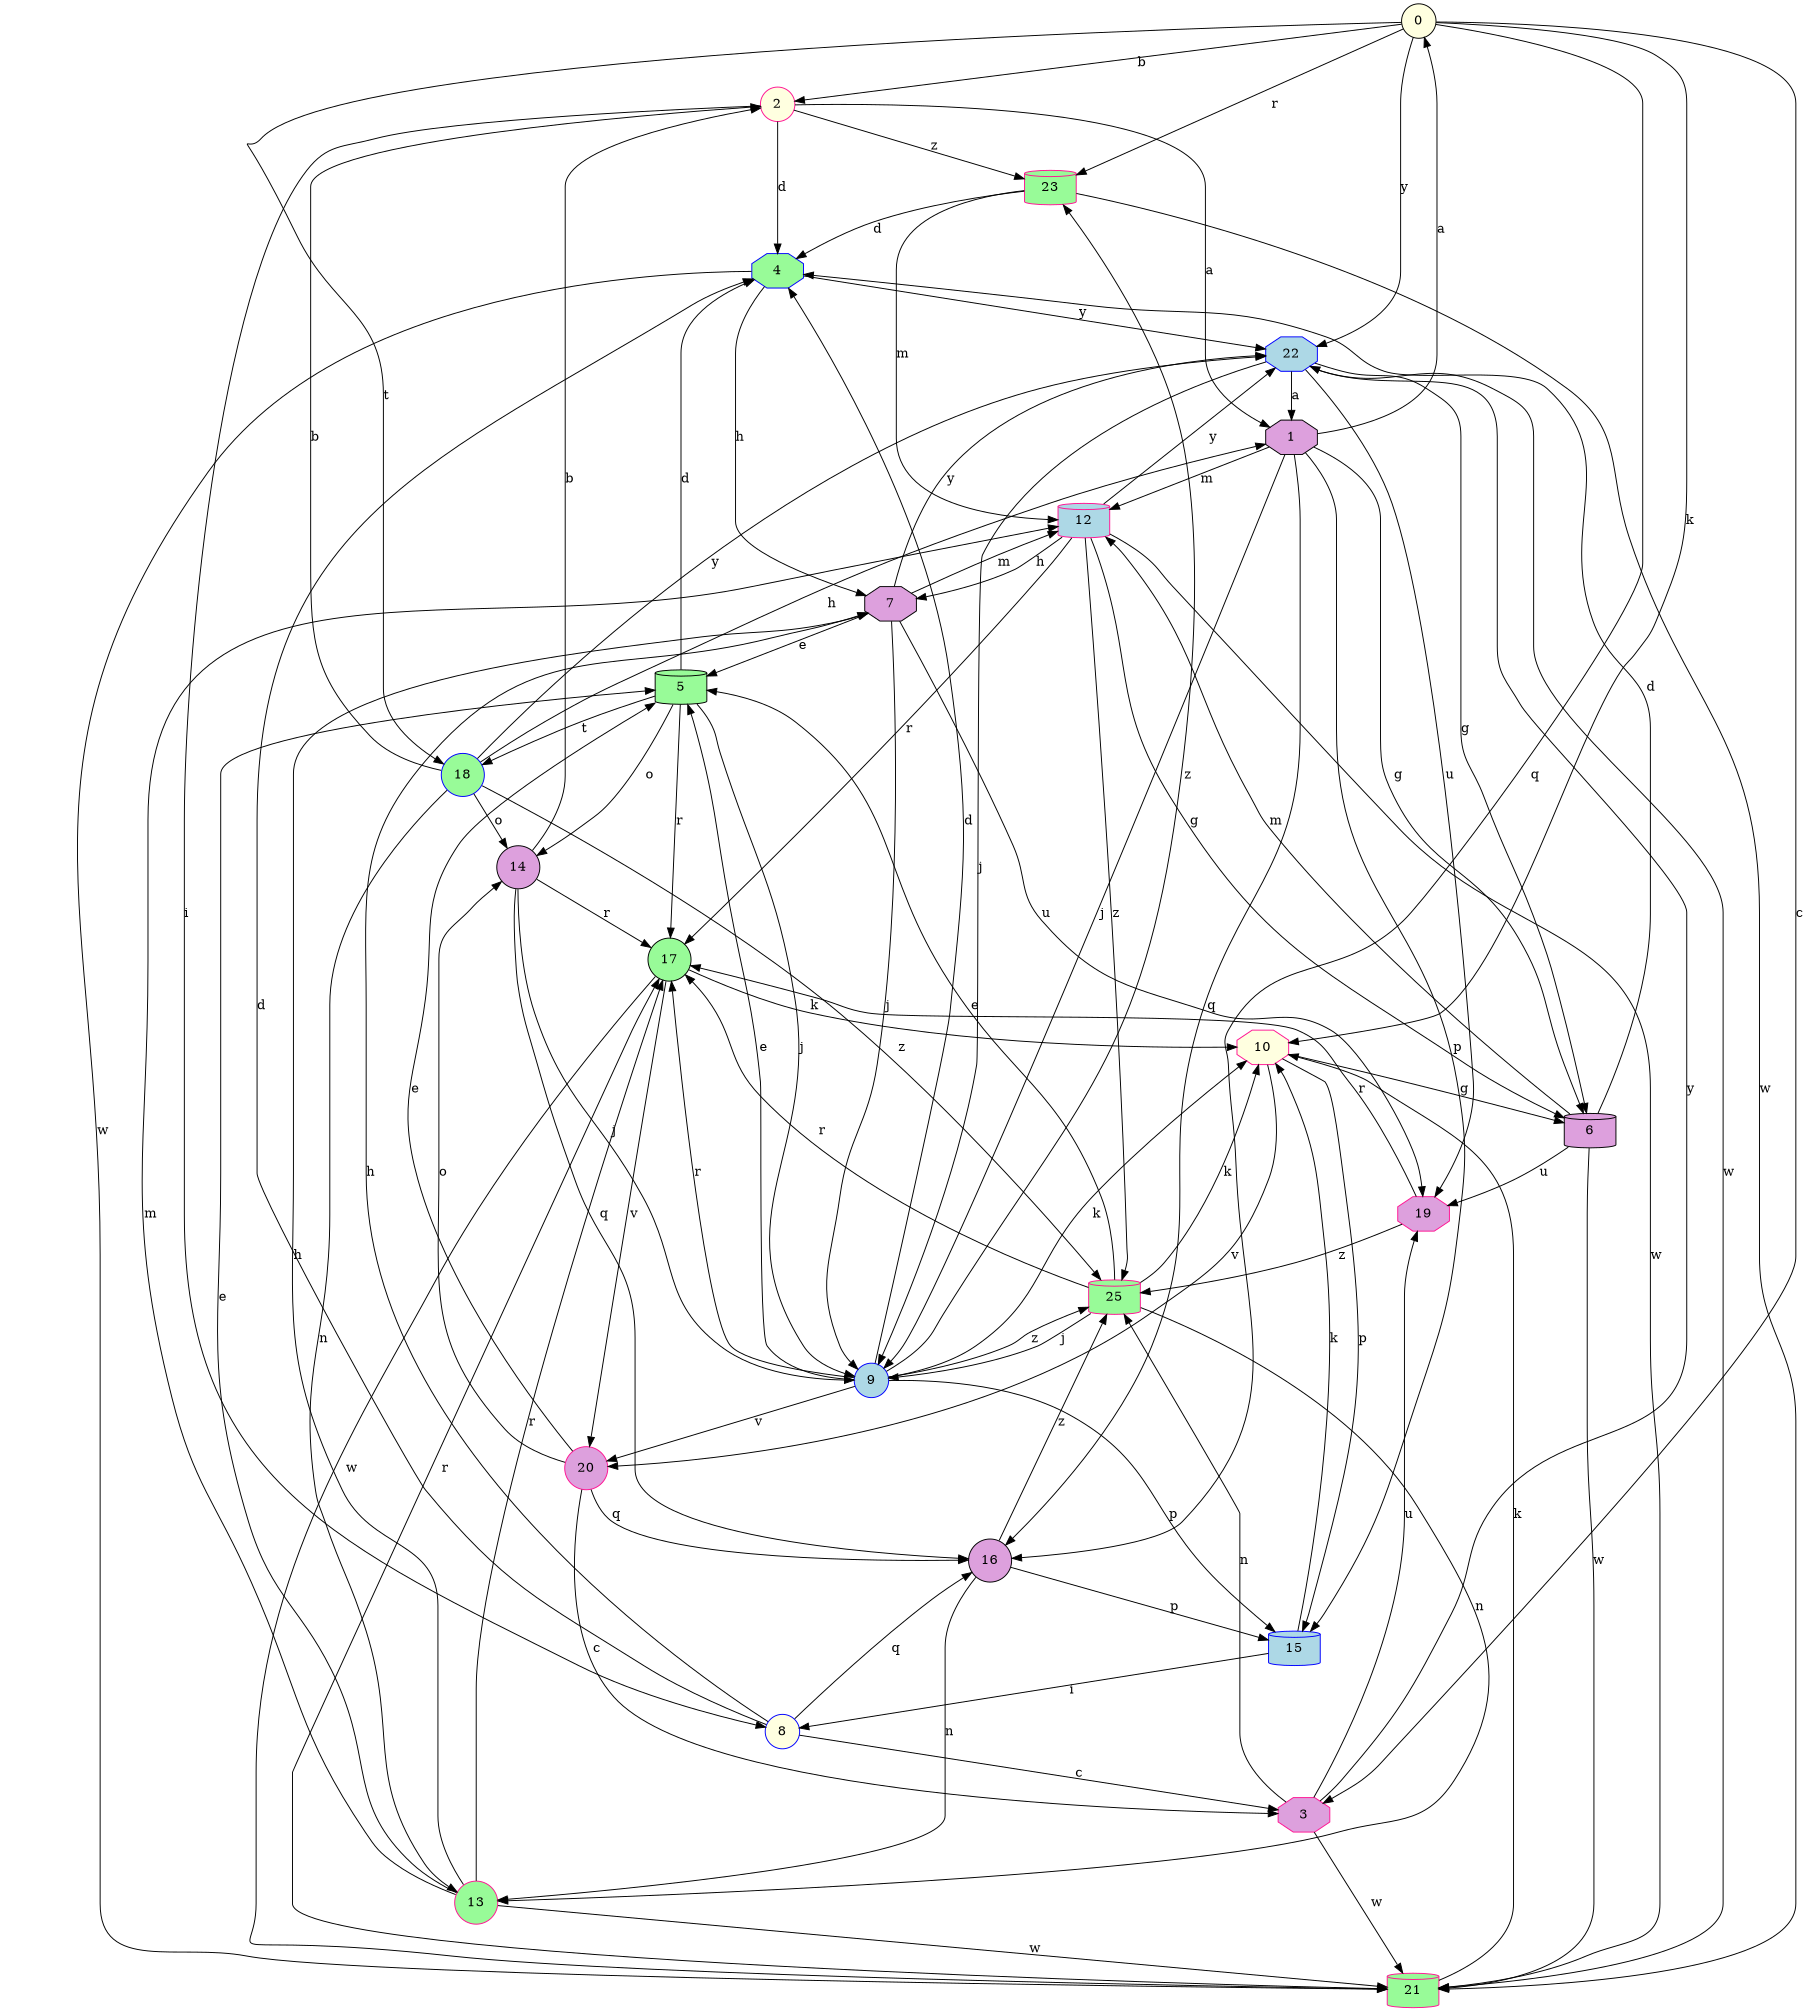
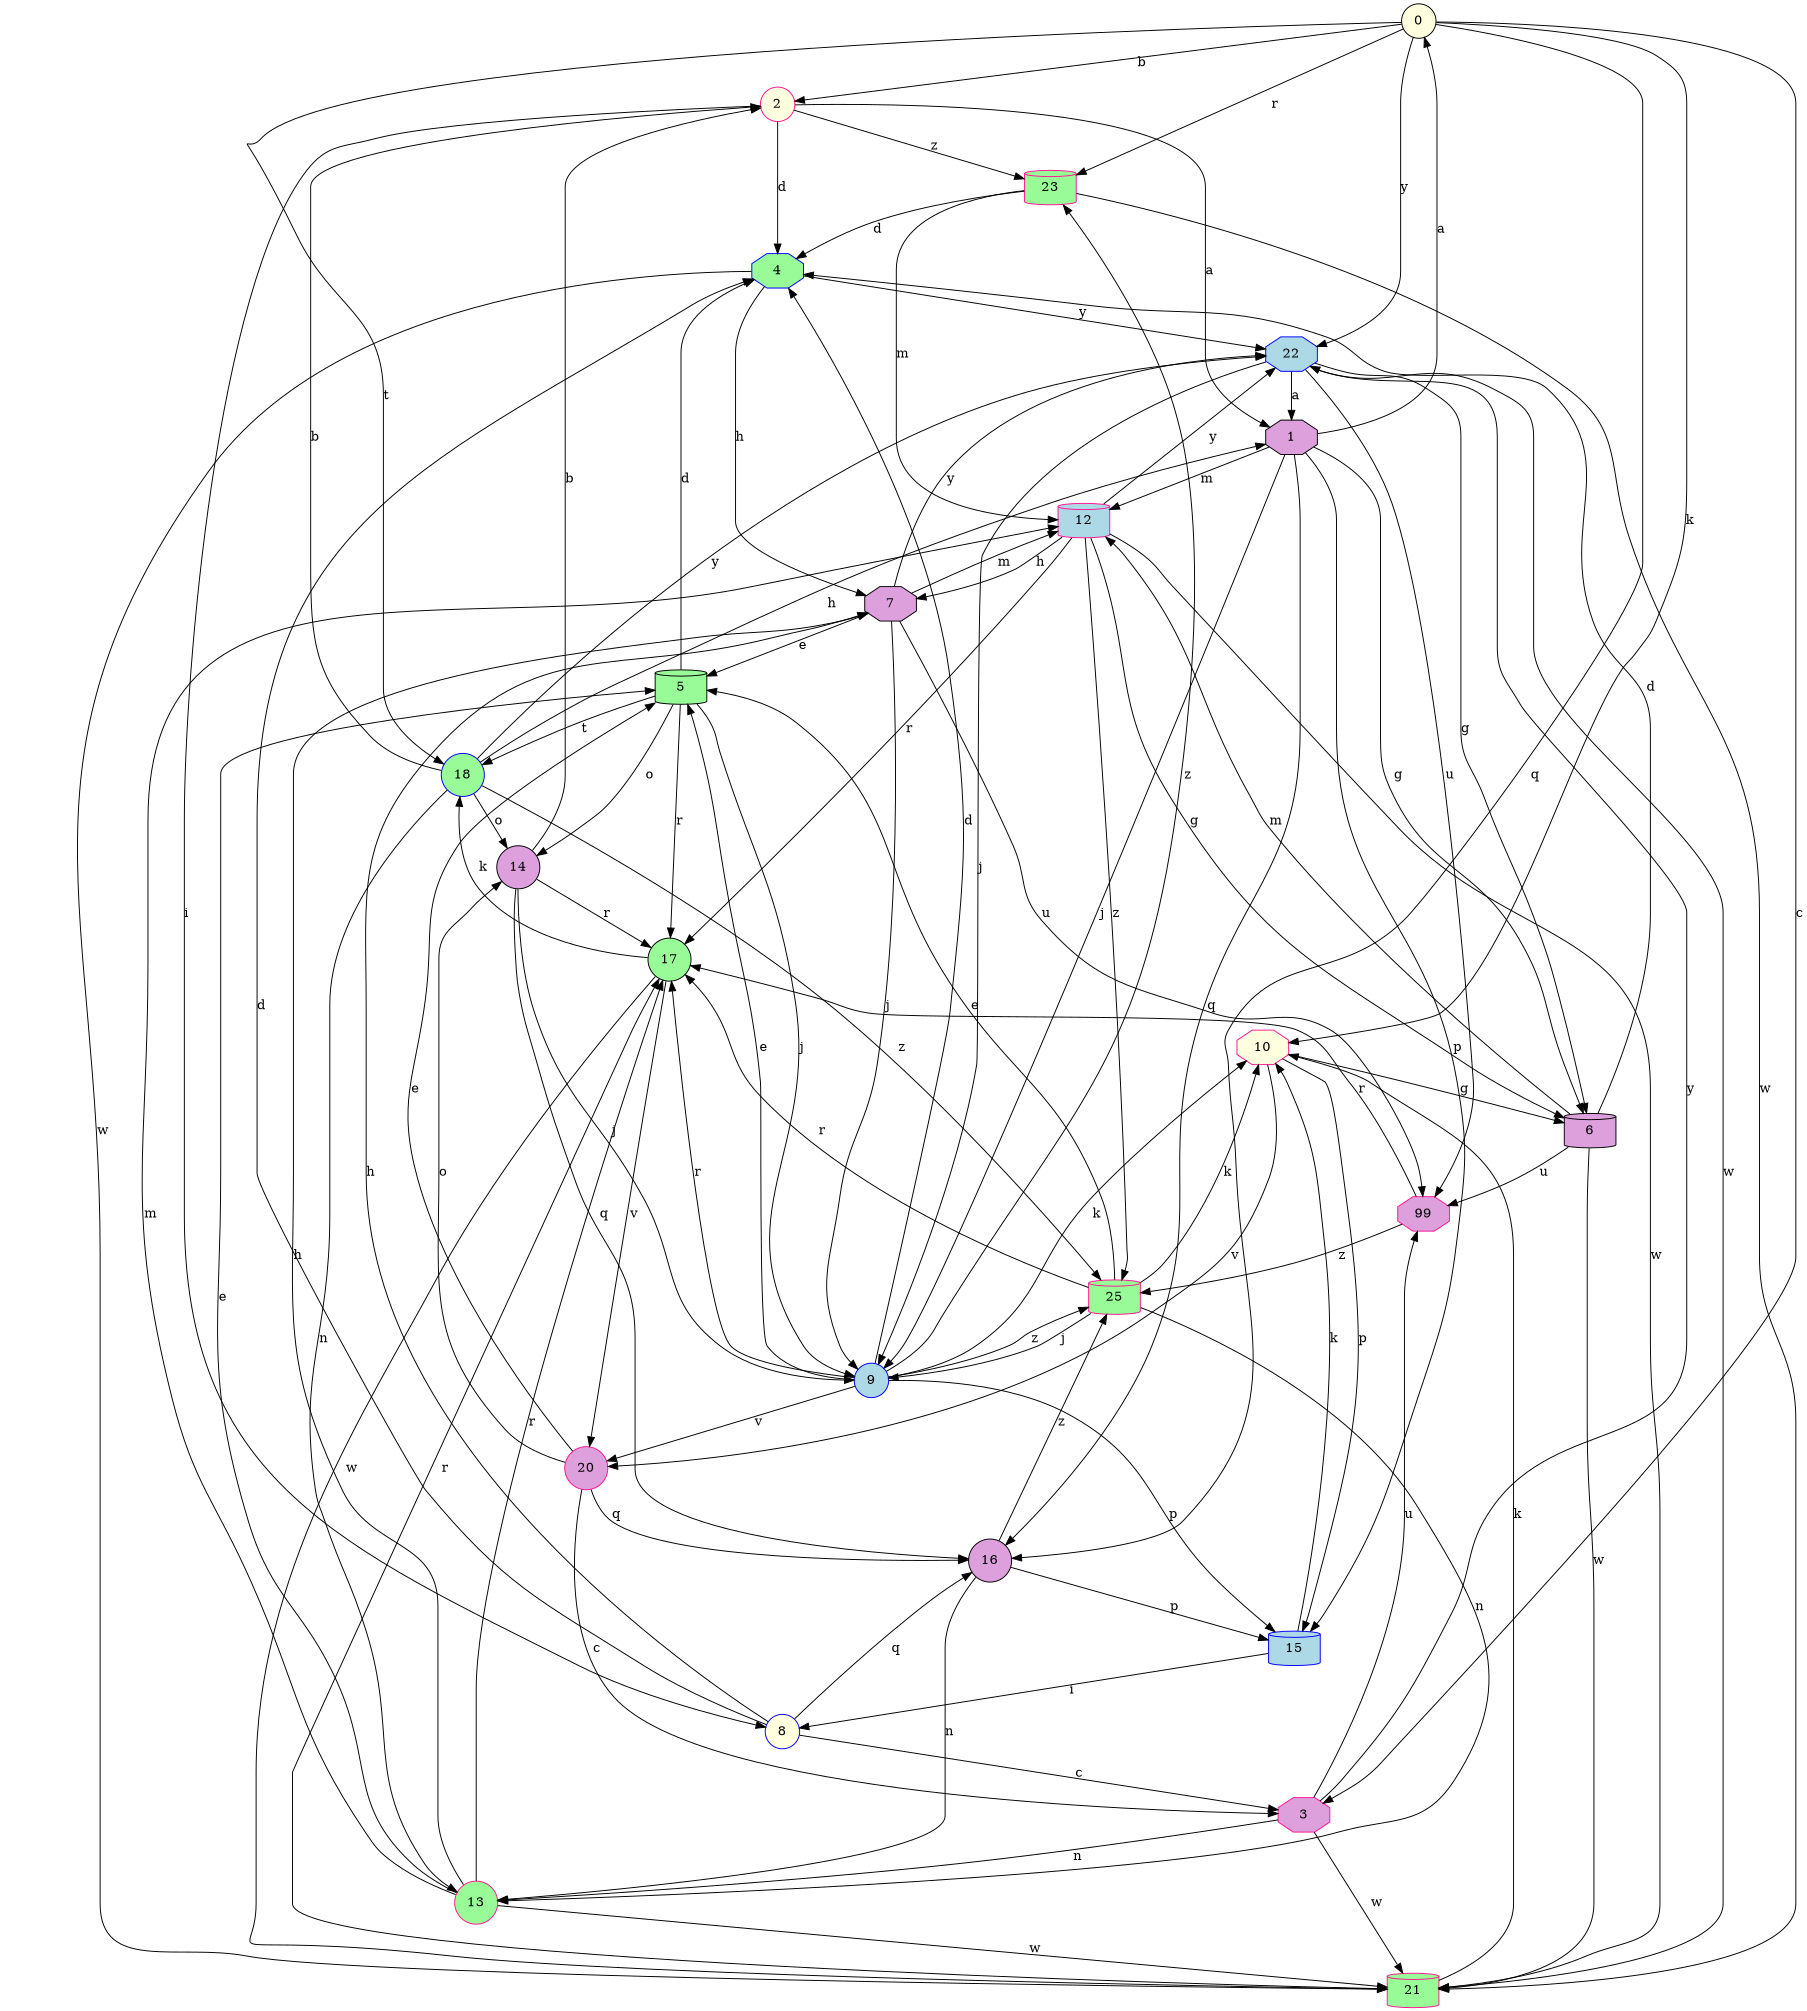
(954, 1035) -> (529, 927)
(1424, 1214) -> (1424, 1214)
(1240, 1556) -> (894, 1870)
